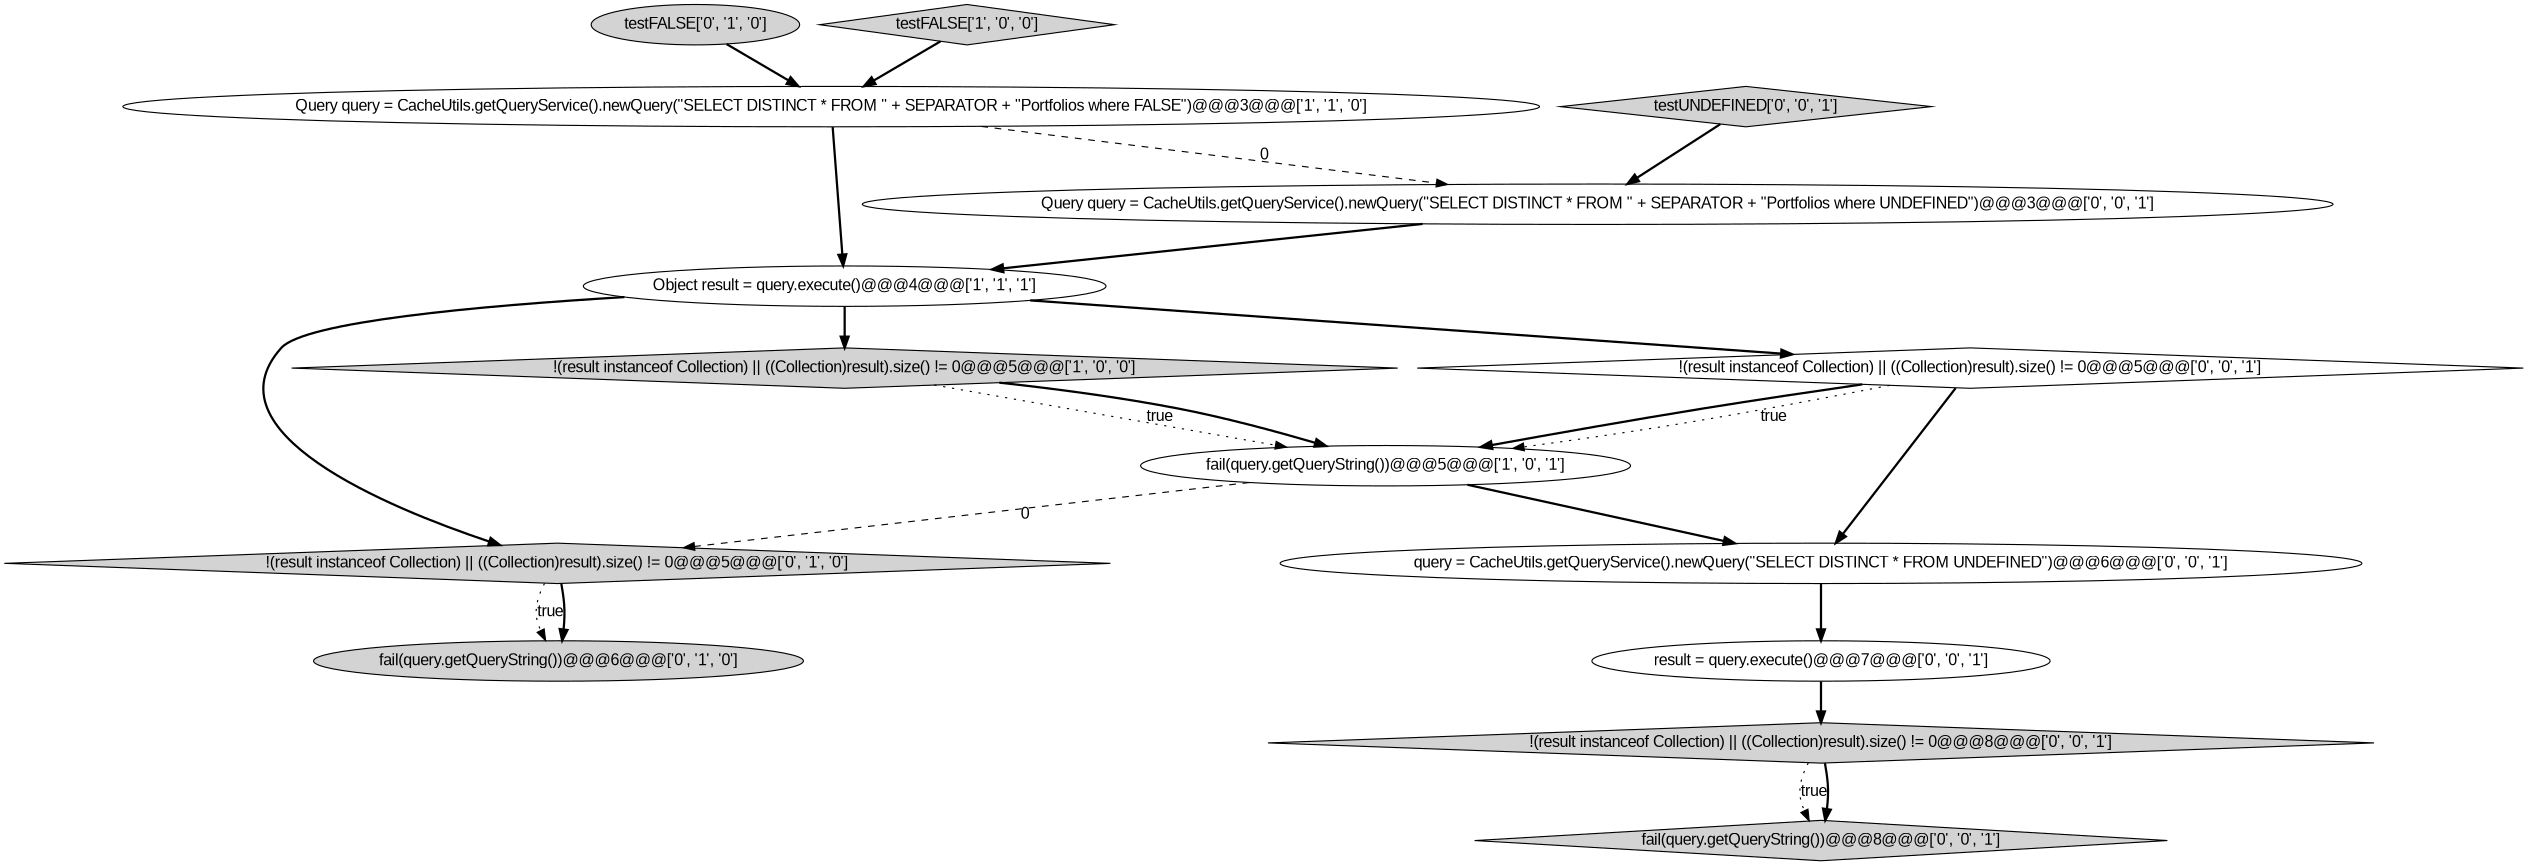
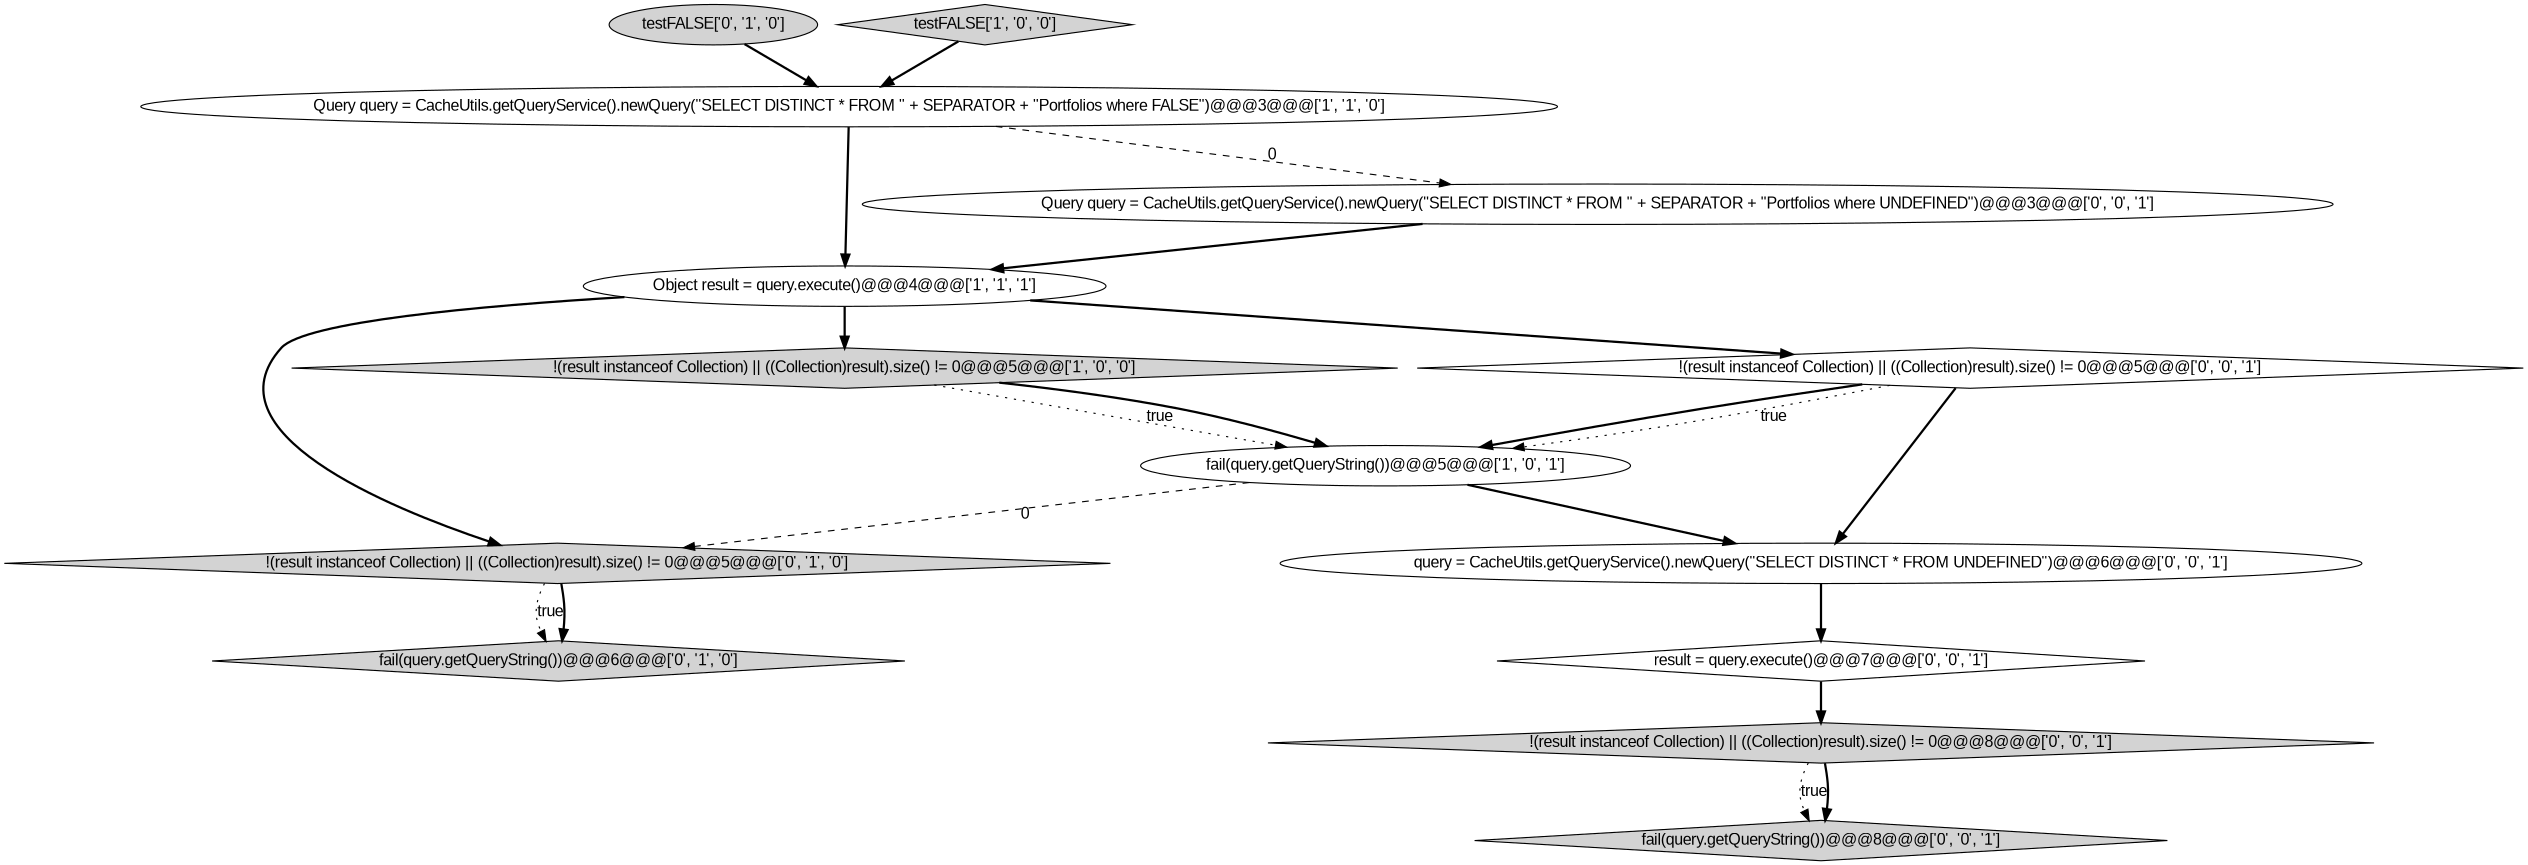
(1746, 107) -> none
(558, 661) -> (558, 661)
(1821, 661) -> (1821, 661)
